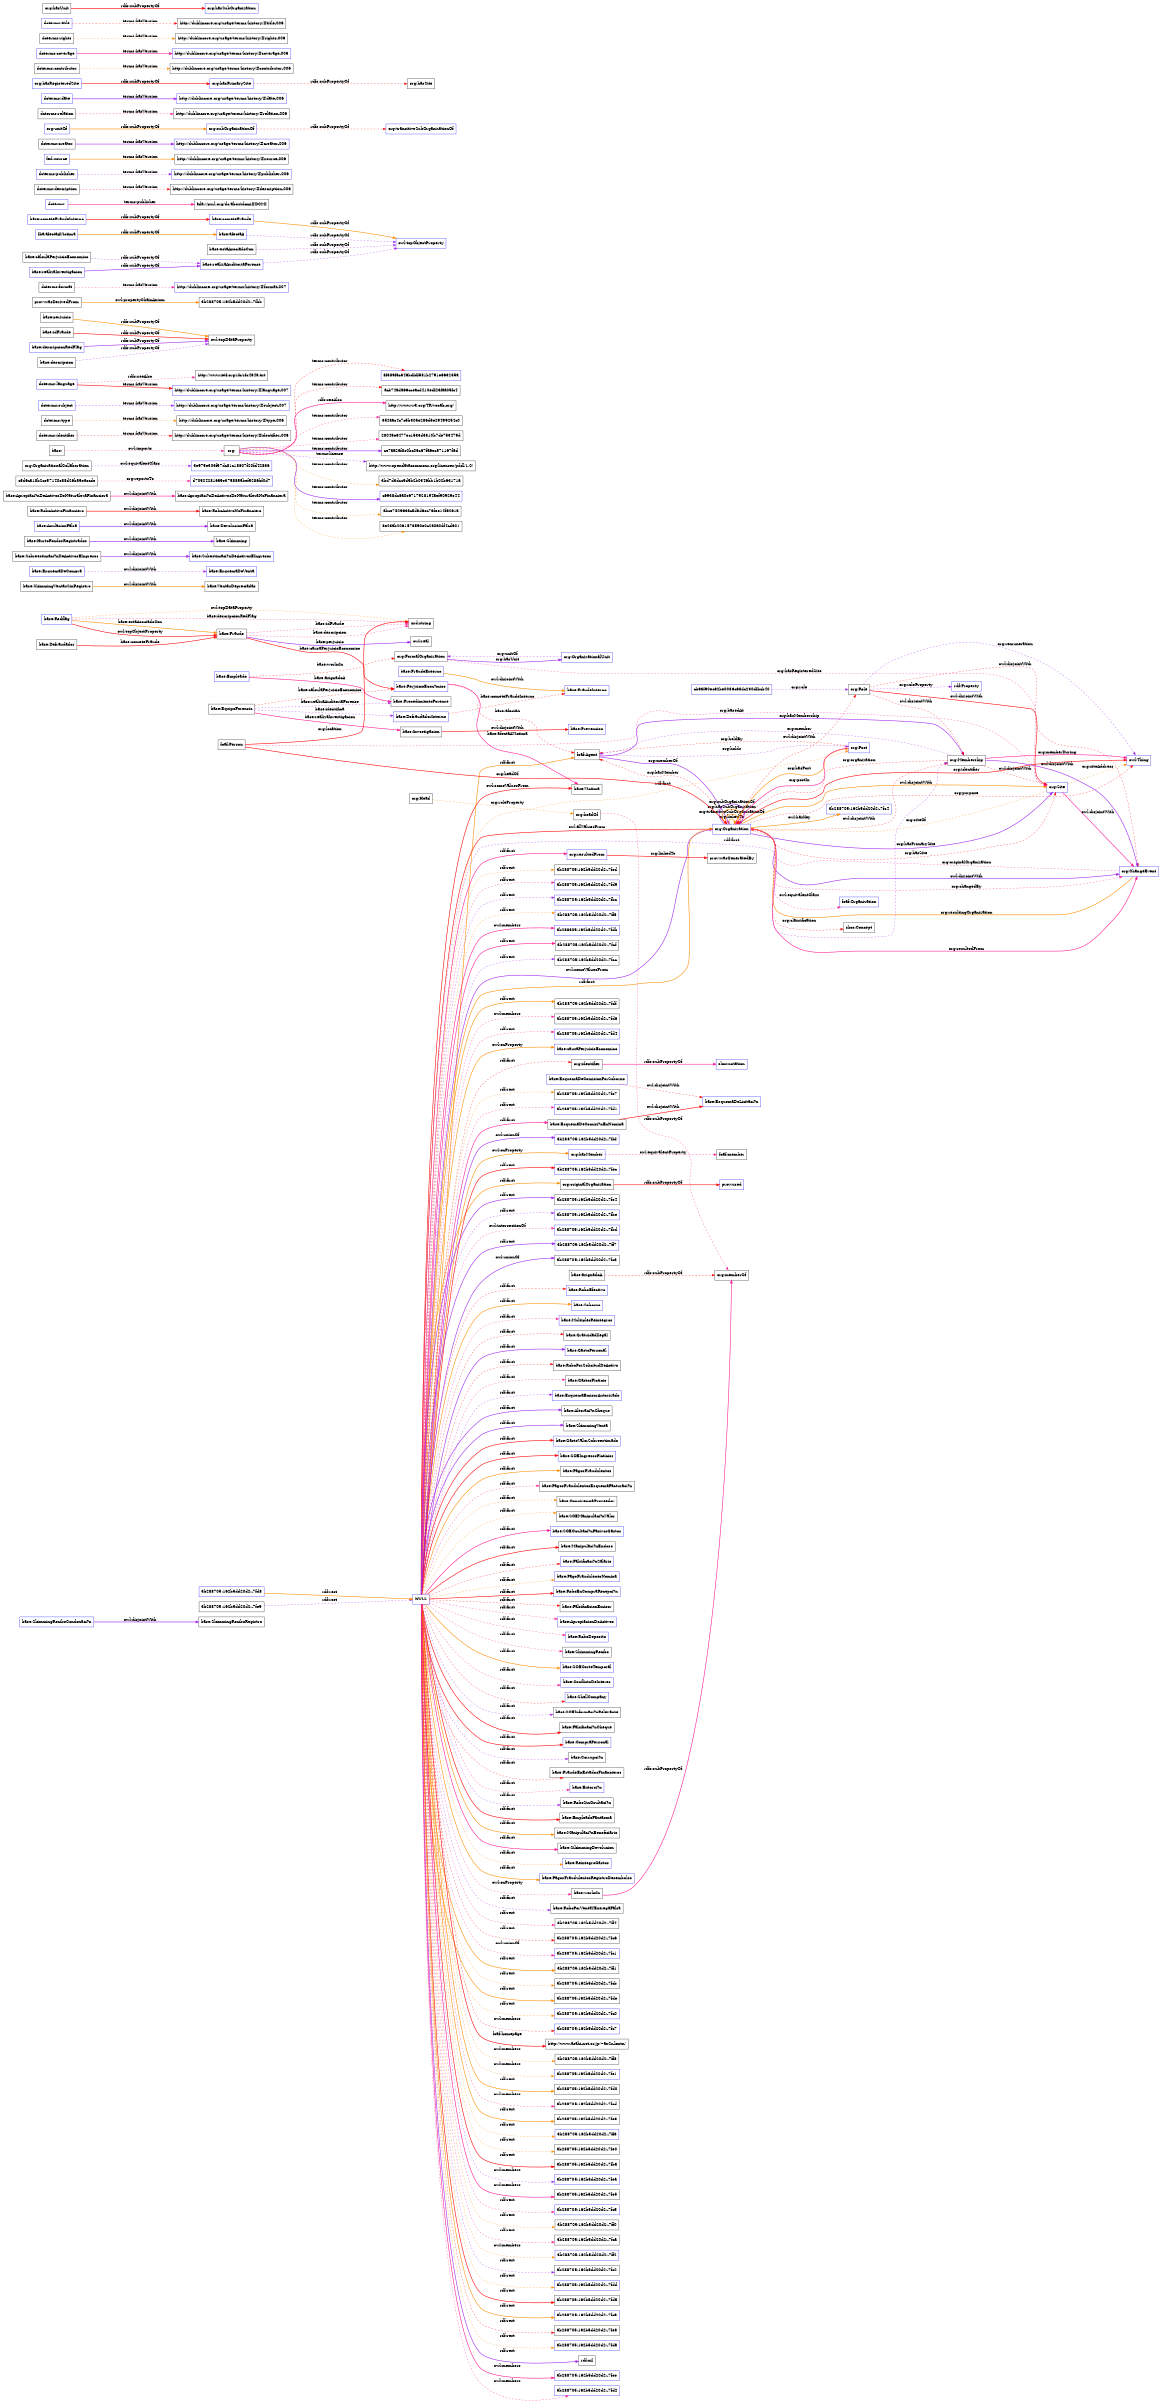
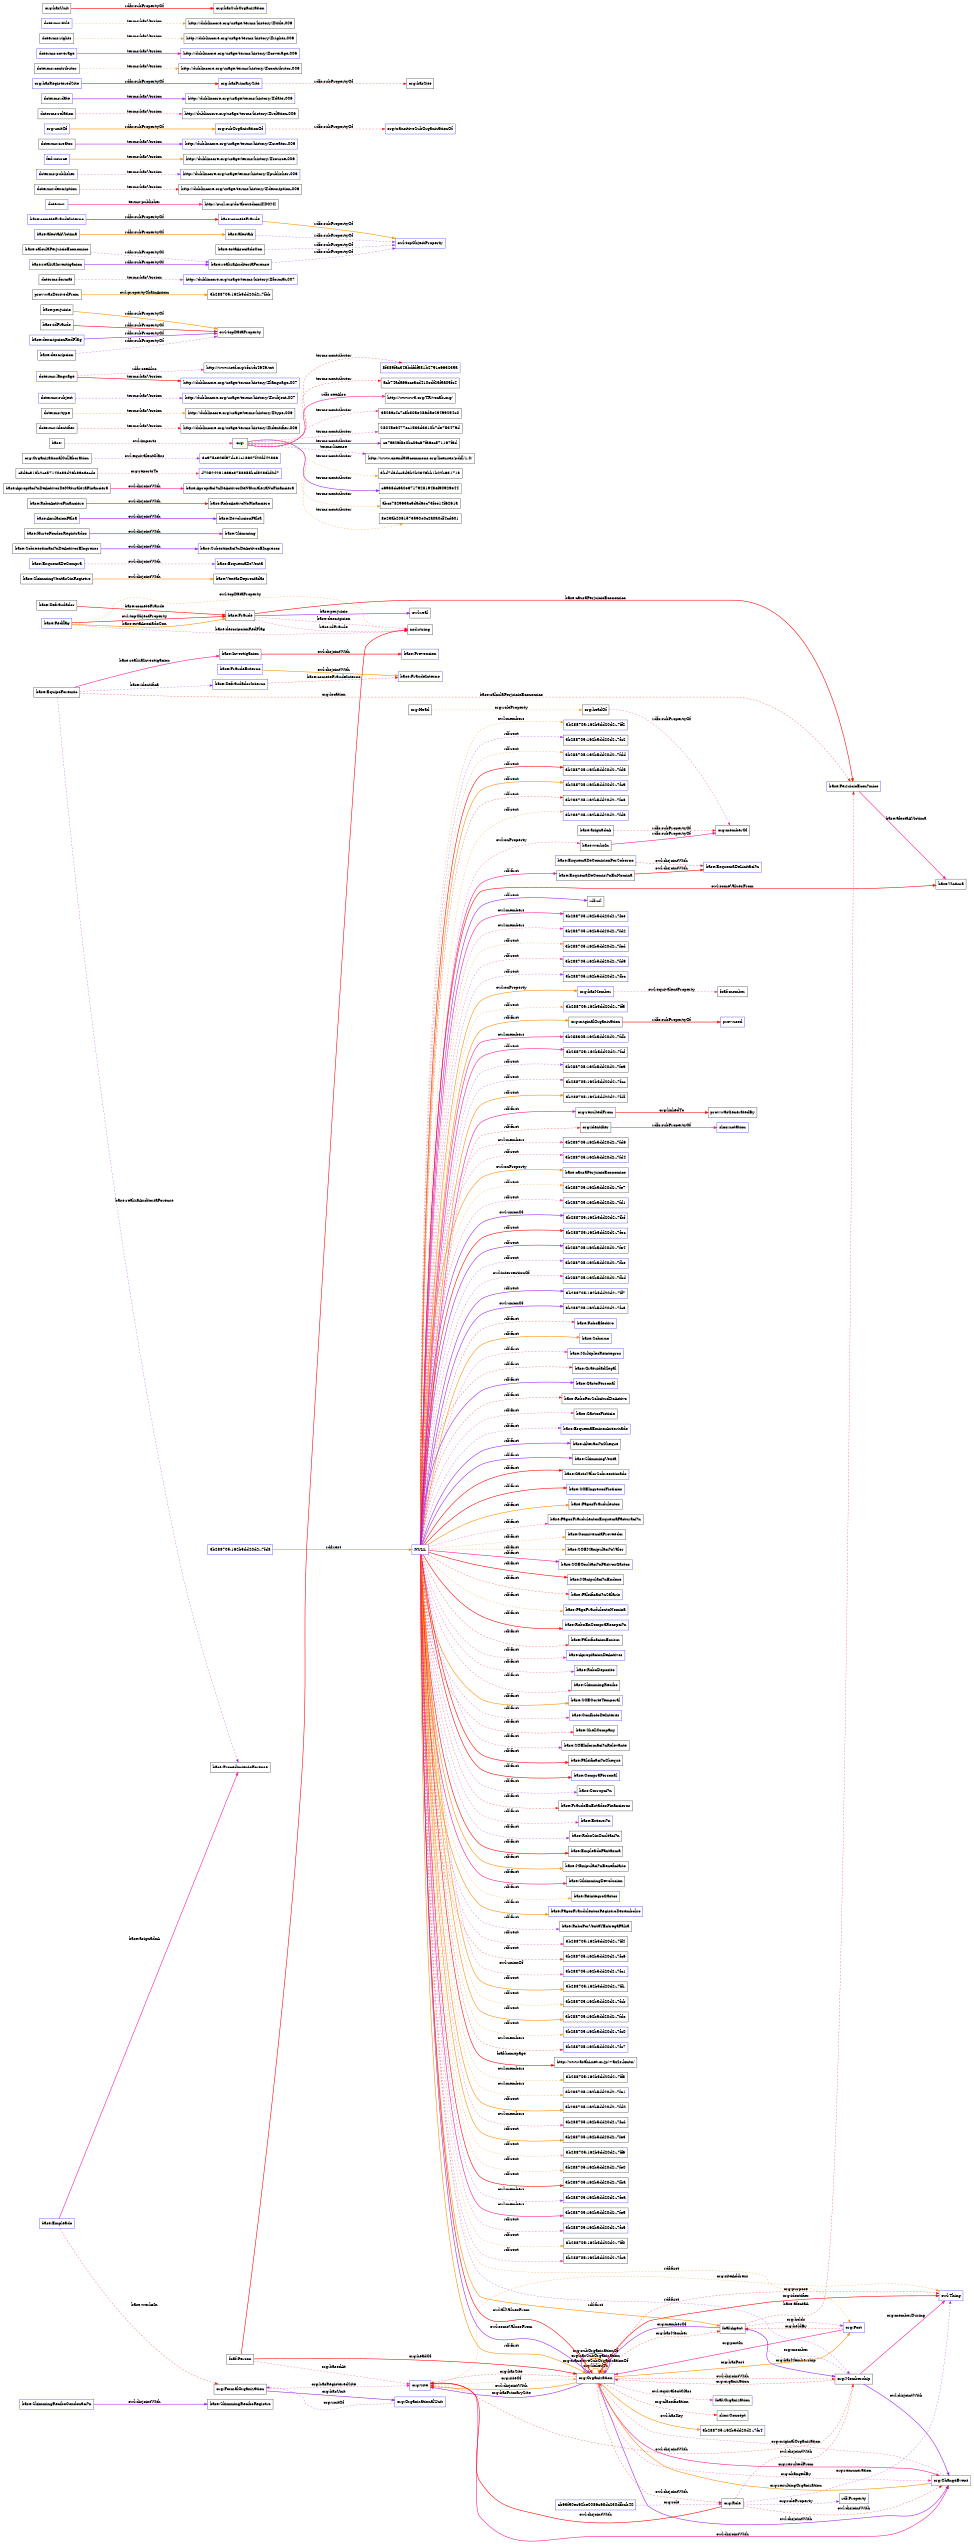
(123, 23) -> (128, 23)
(232, 204) -> (240, 204)
(57, 234) -> (57, 234)
(507, 720) -> (847, 1591)
(337, 1603) -> (448, 1211)
